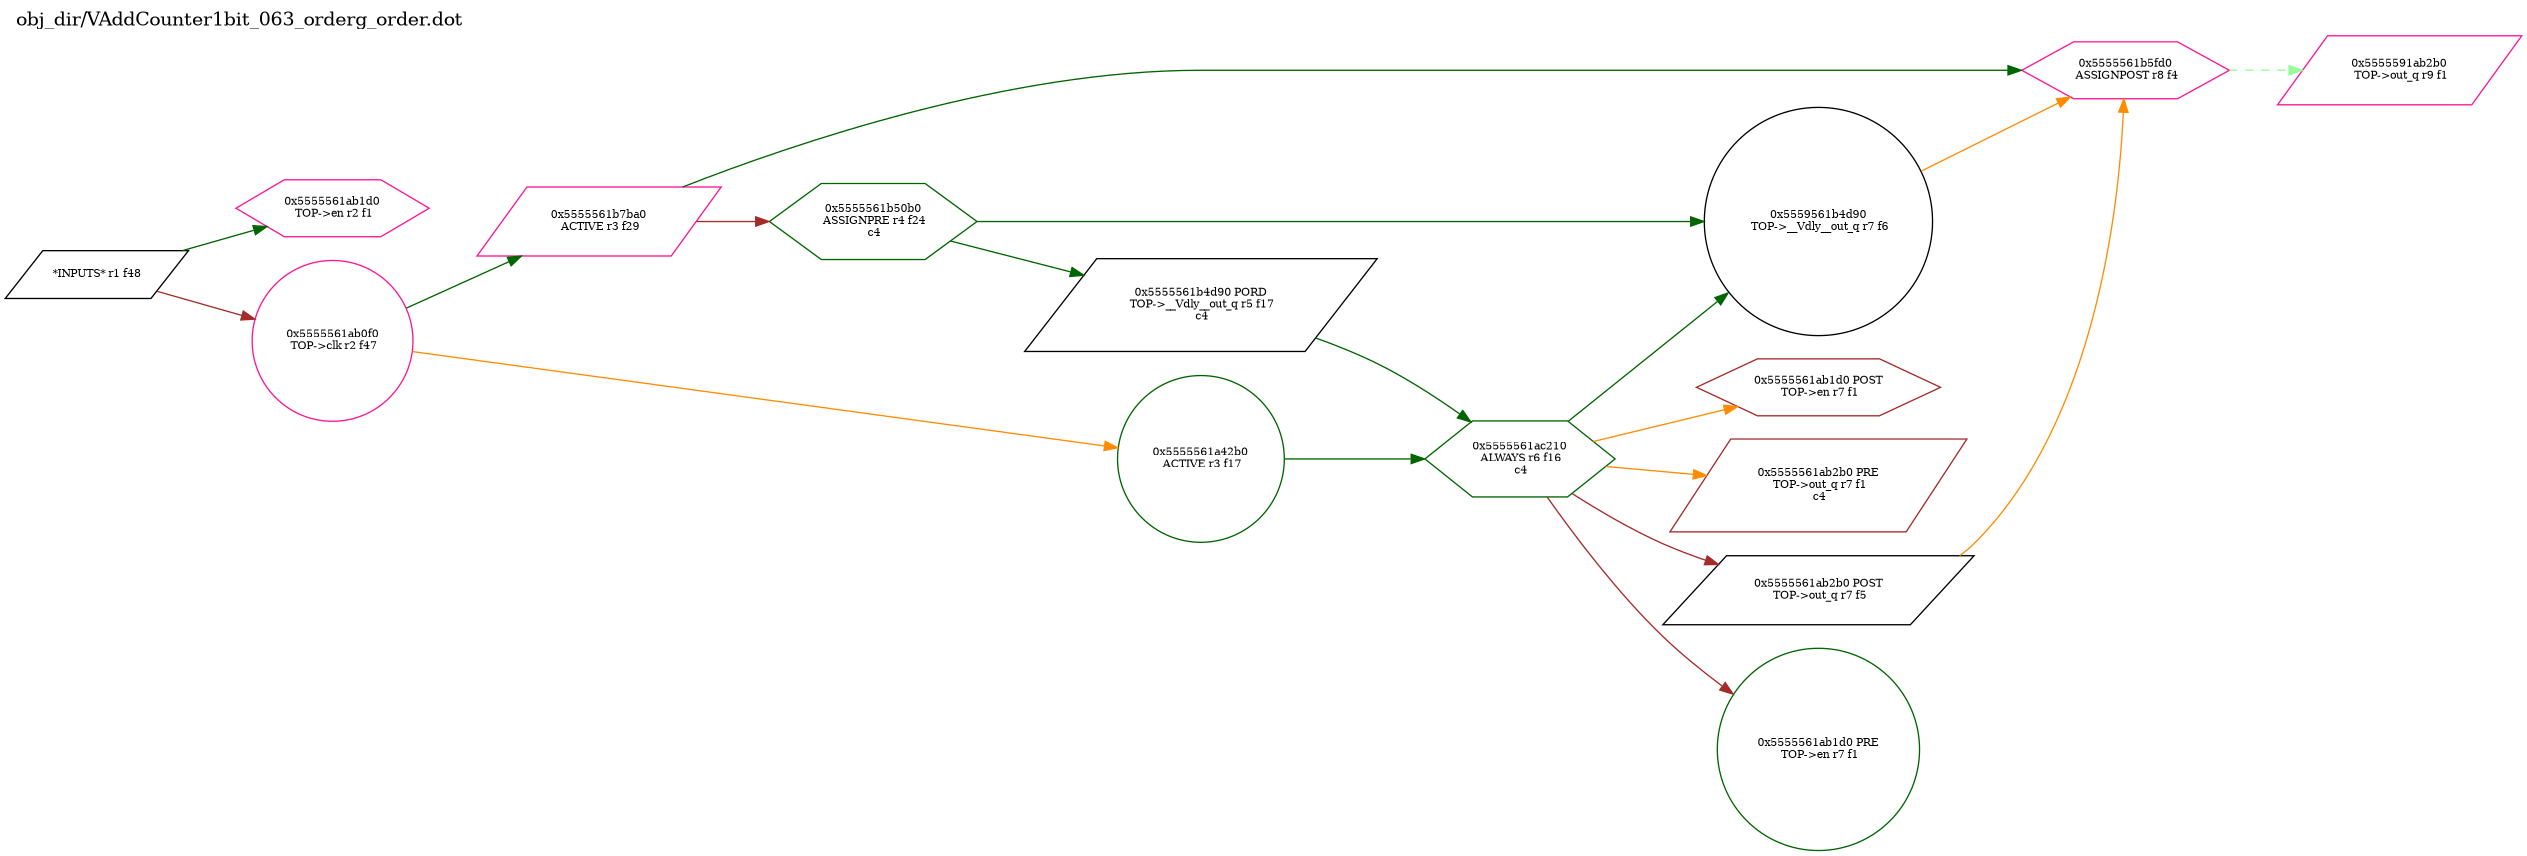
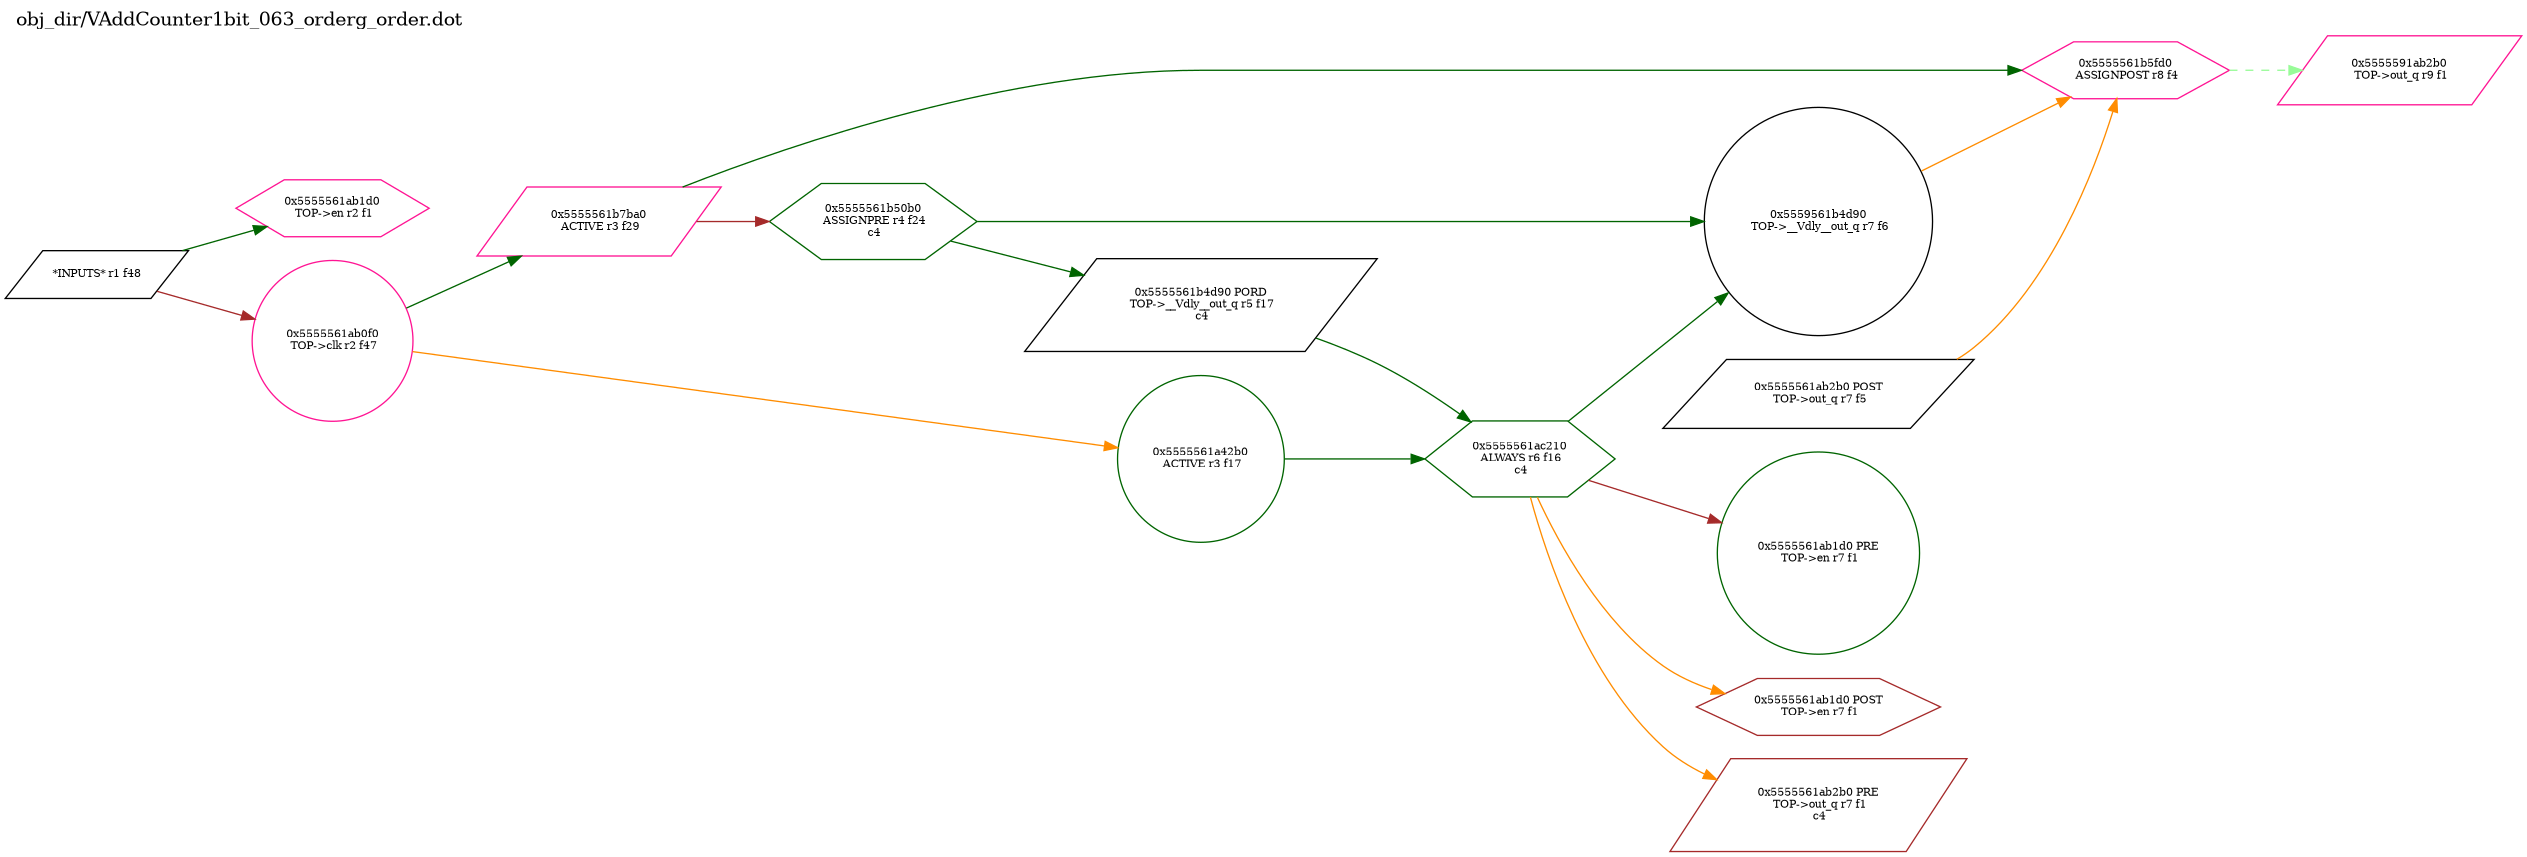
(1637, 531) -> none
